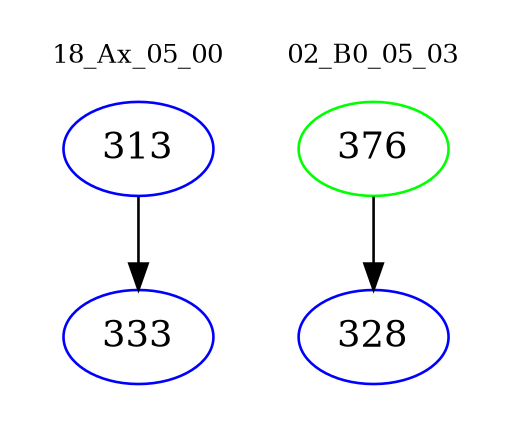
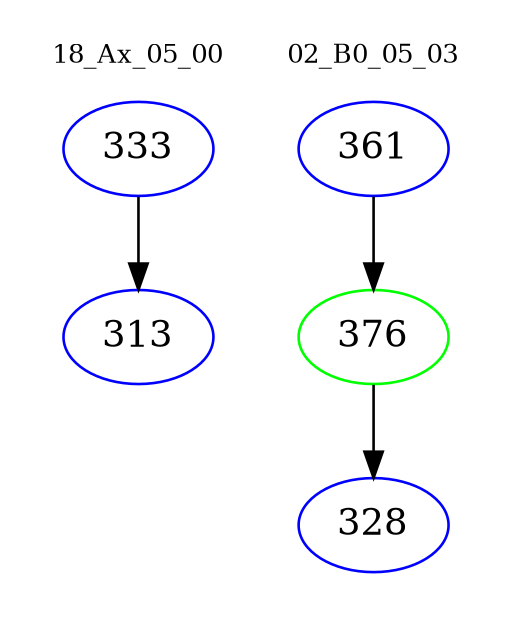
none -> (374, 149)
(138, 230) -> (138, 230)
